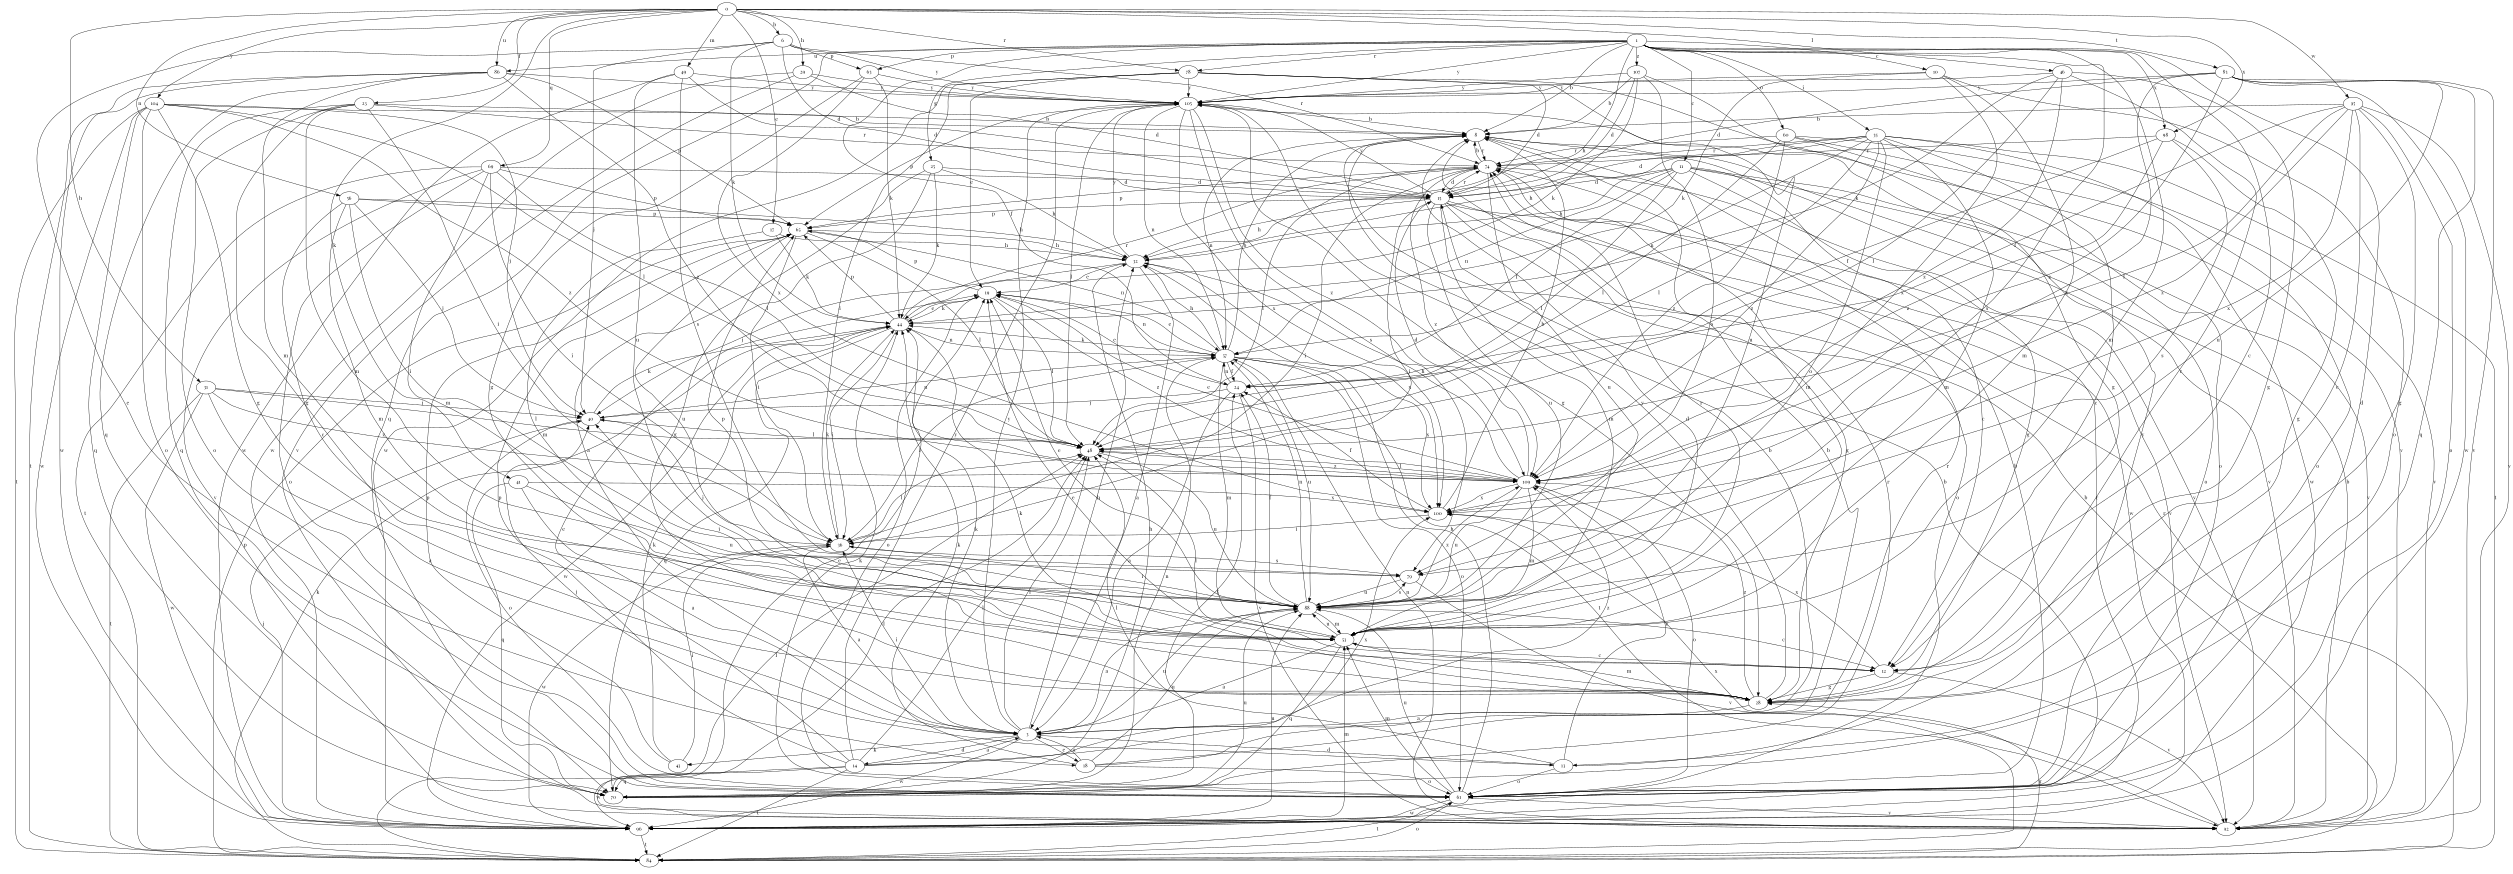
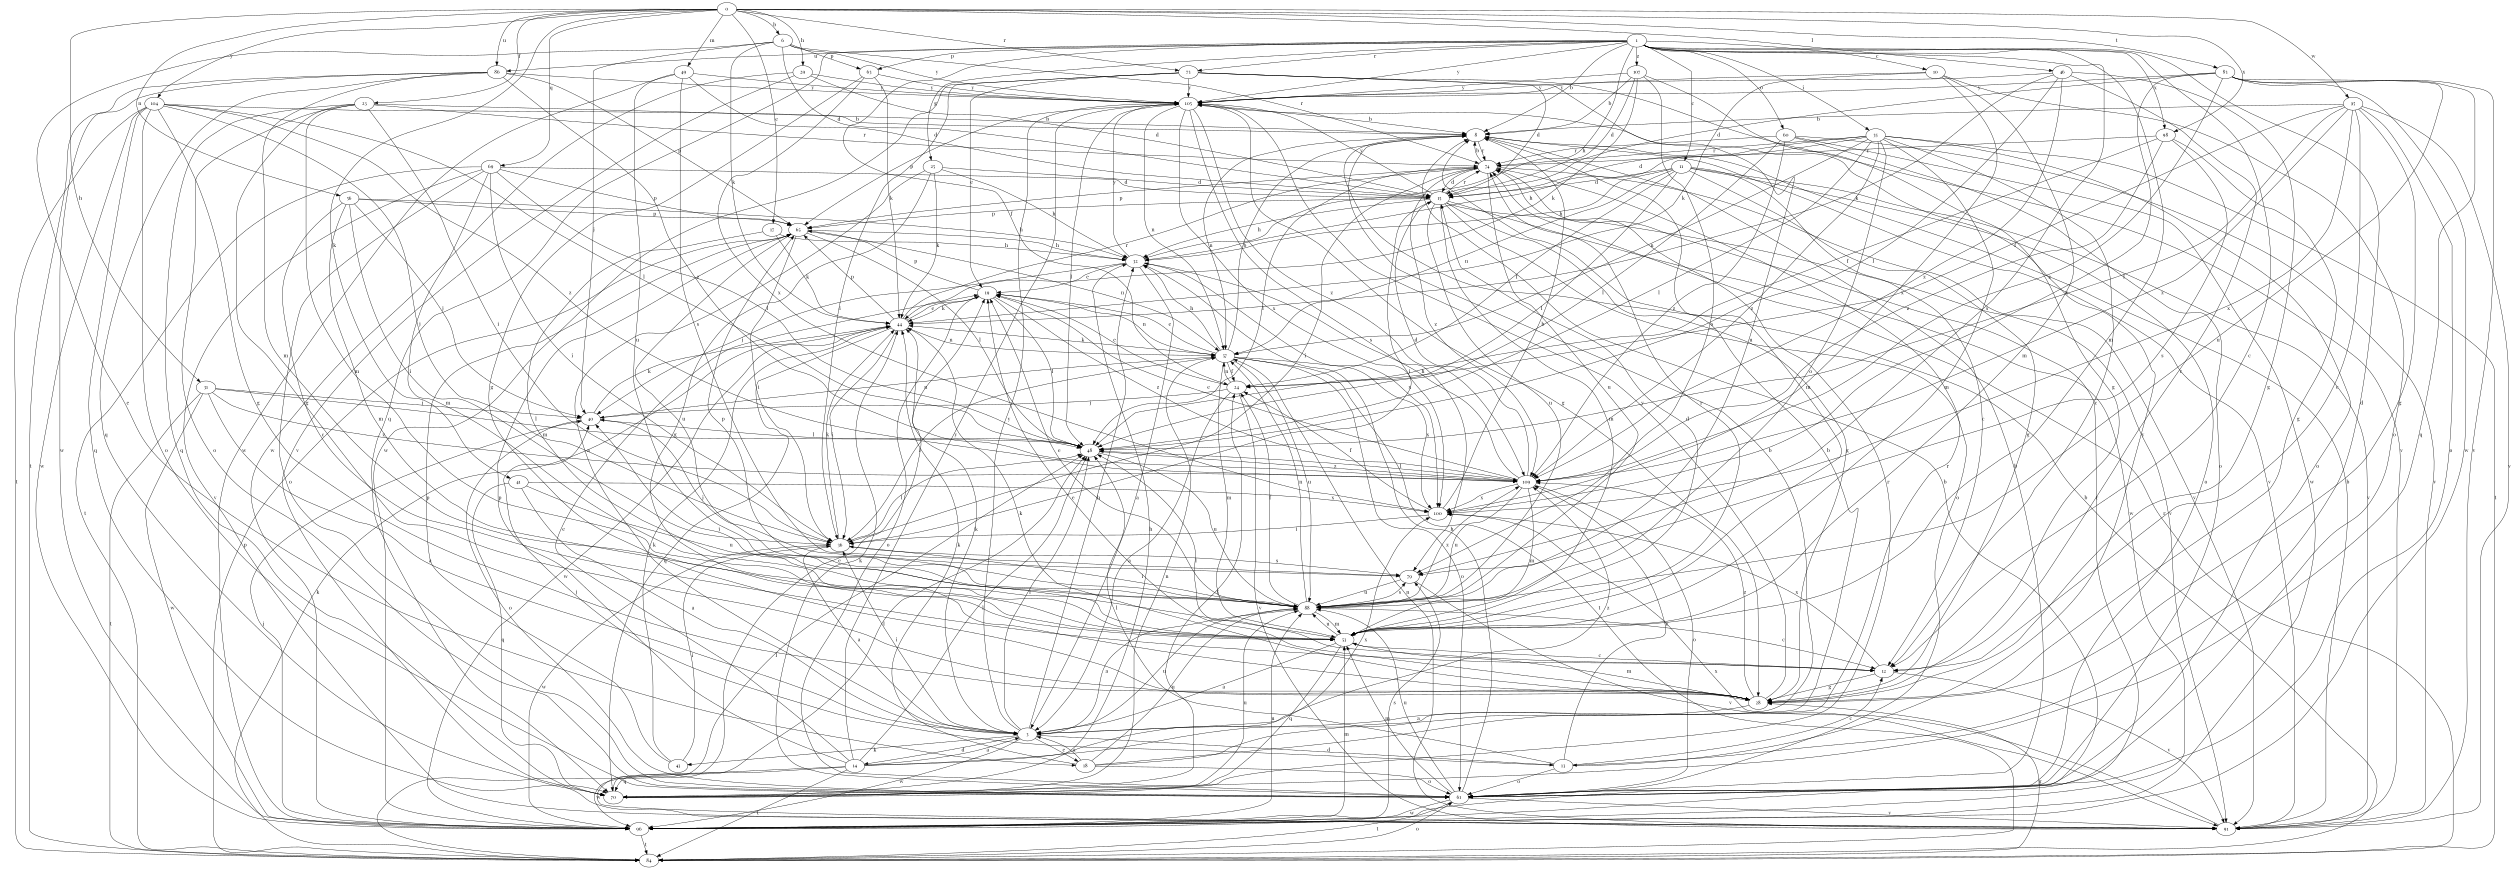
(1188, 72) -> (1188, 72)
(478, 136) -> (442, 377)
none -> (1737, 745)
none -> (1387, 808)
(2226, 829) -> (2226, 829)
